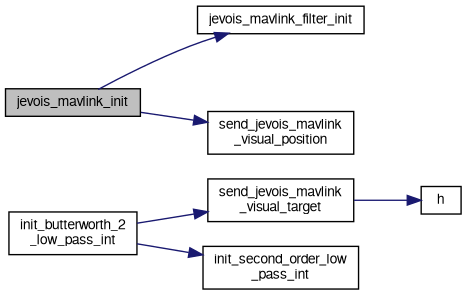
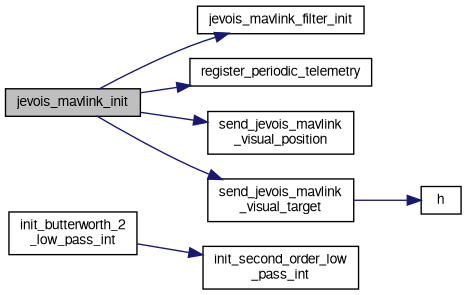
none -> (281, 72)
(166, 219) -> (152, 147)
